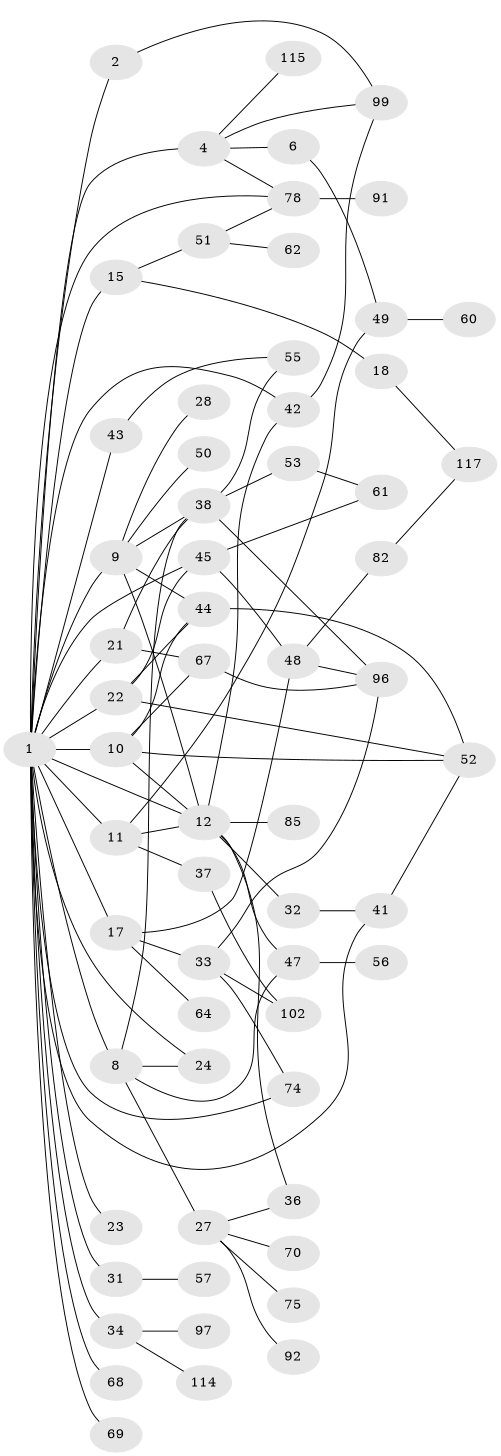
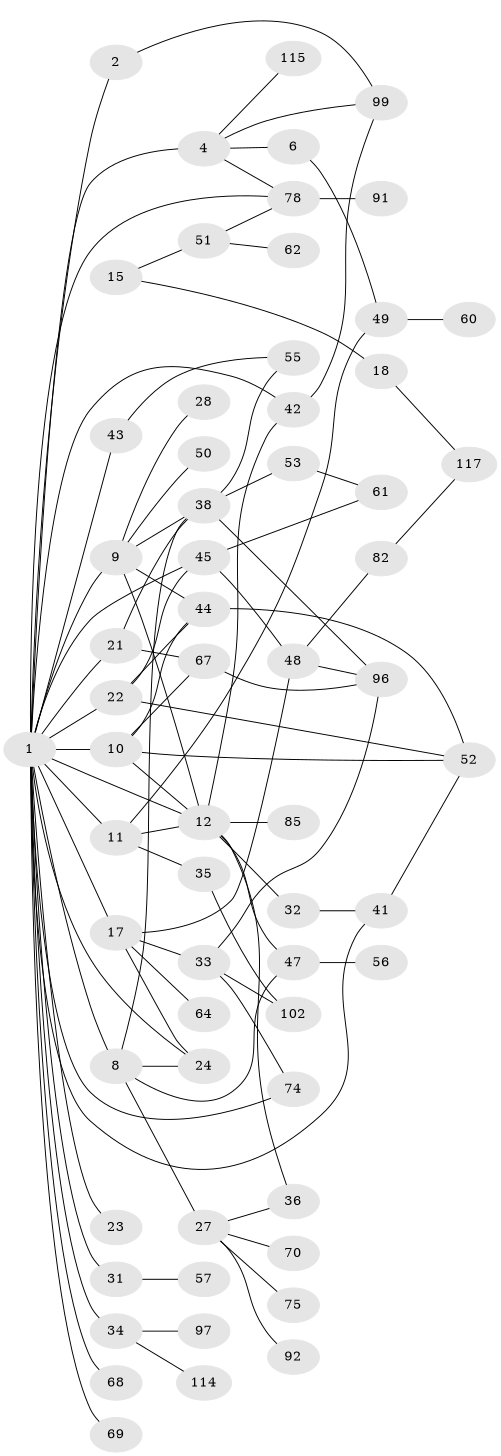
(54, 486) -> none
(204, 874) -> (204, 874)
none -> (155, 1002)
